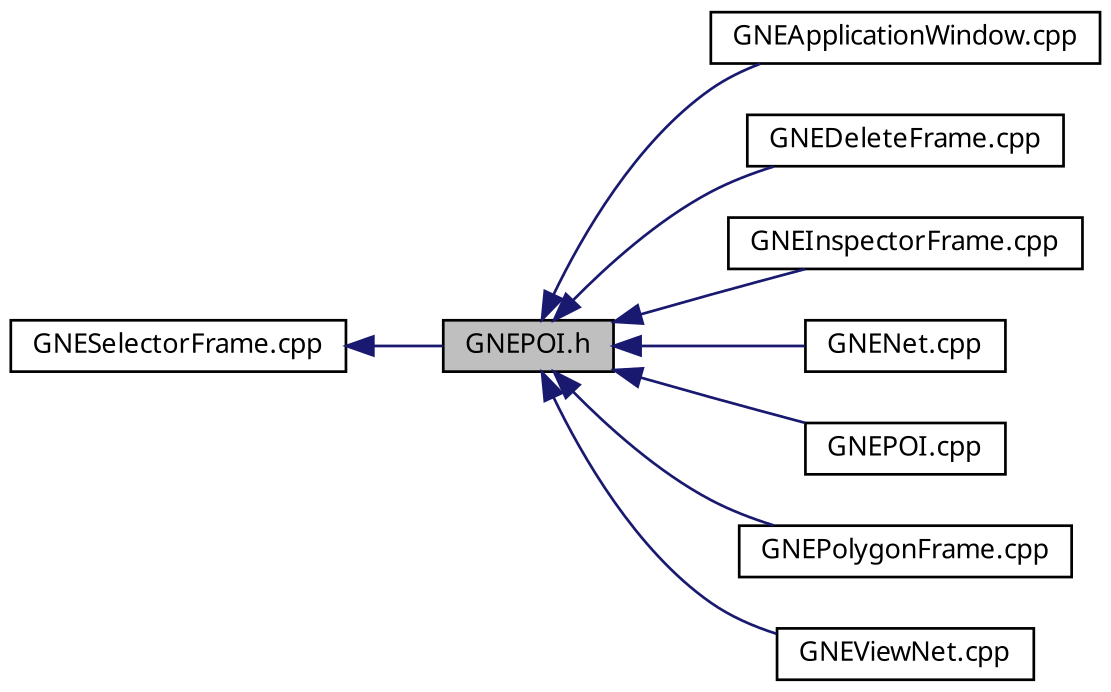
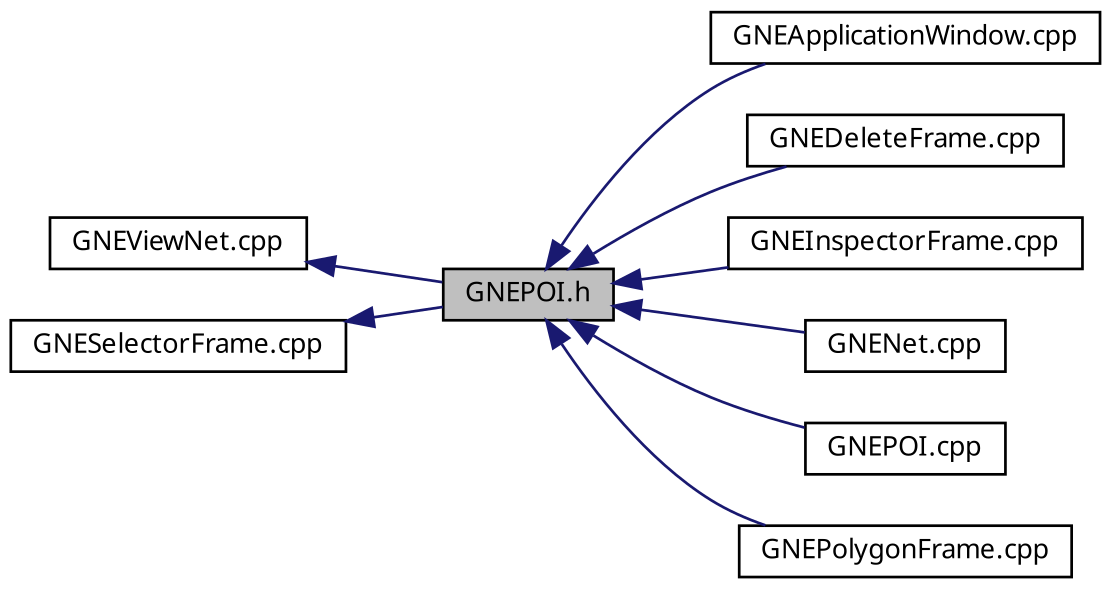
(642, 538) -> (388, 274)
